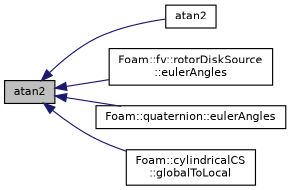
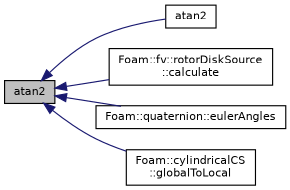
(191, 67) -> (191, 67)
